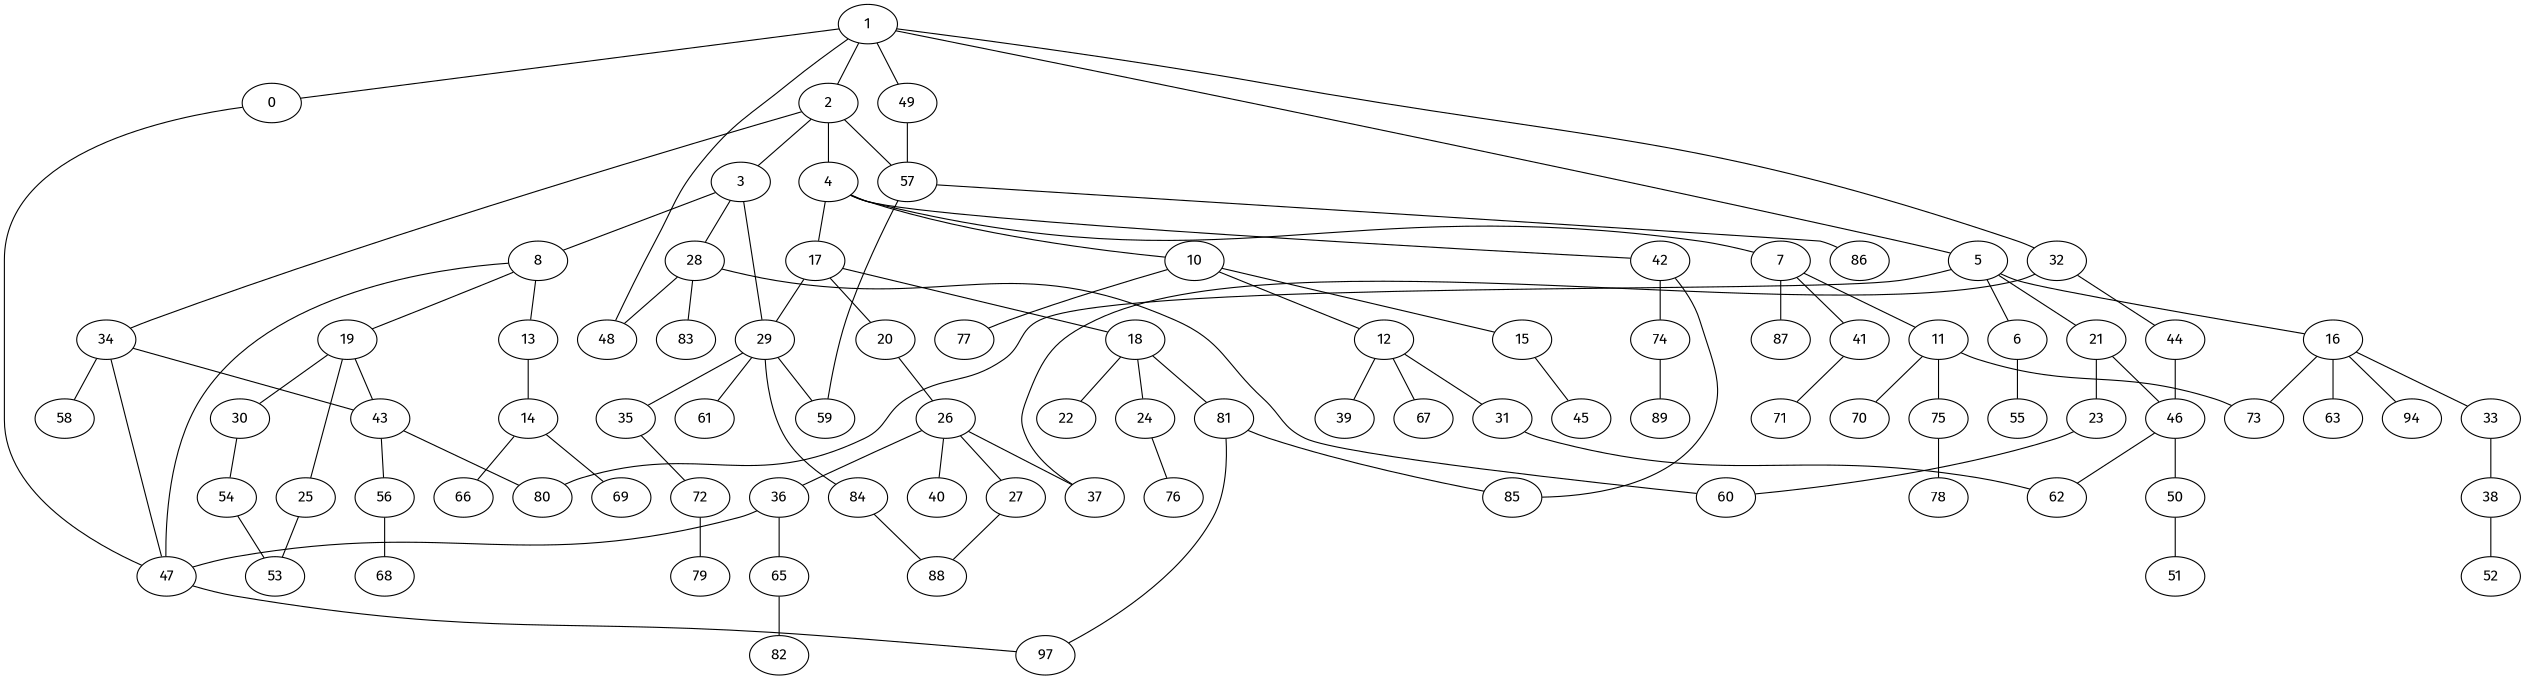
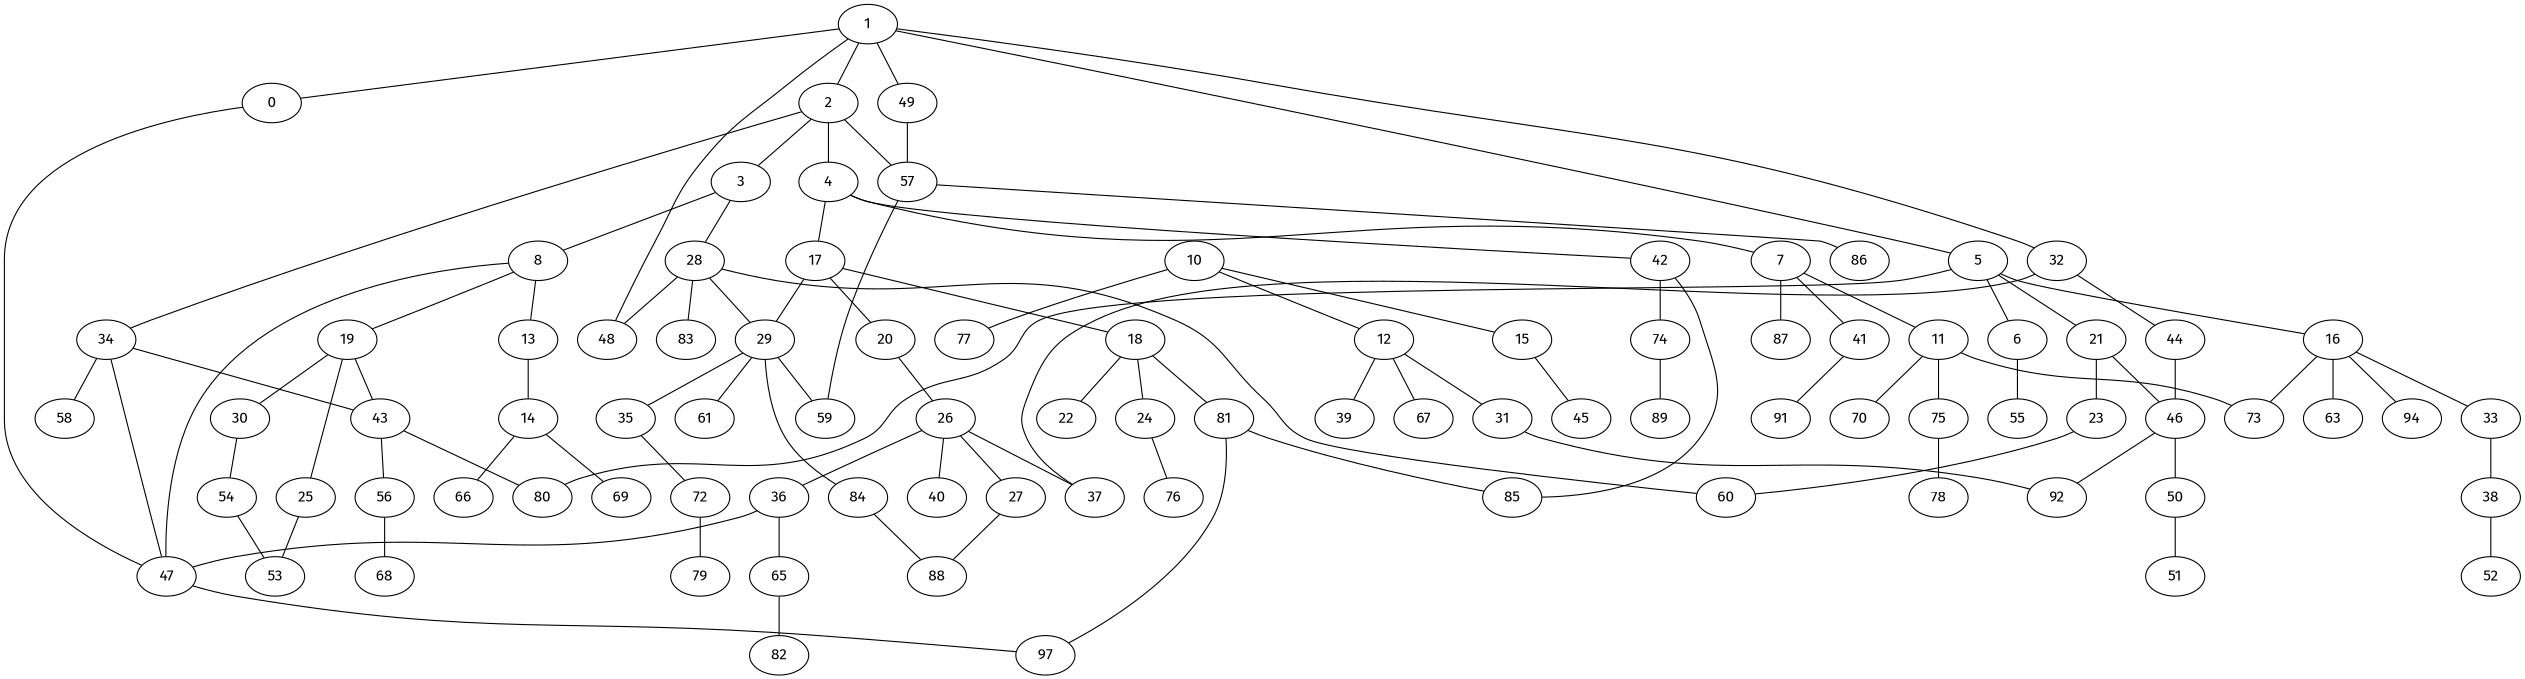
(1014, 236) -> none
(753, 261) -> (730, 300)
(1781, 419) -> (1781, 419)
(2057, 498) -> (2057, 498)
